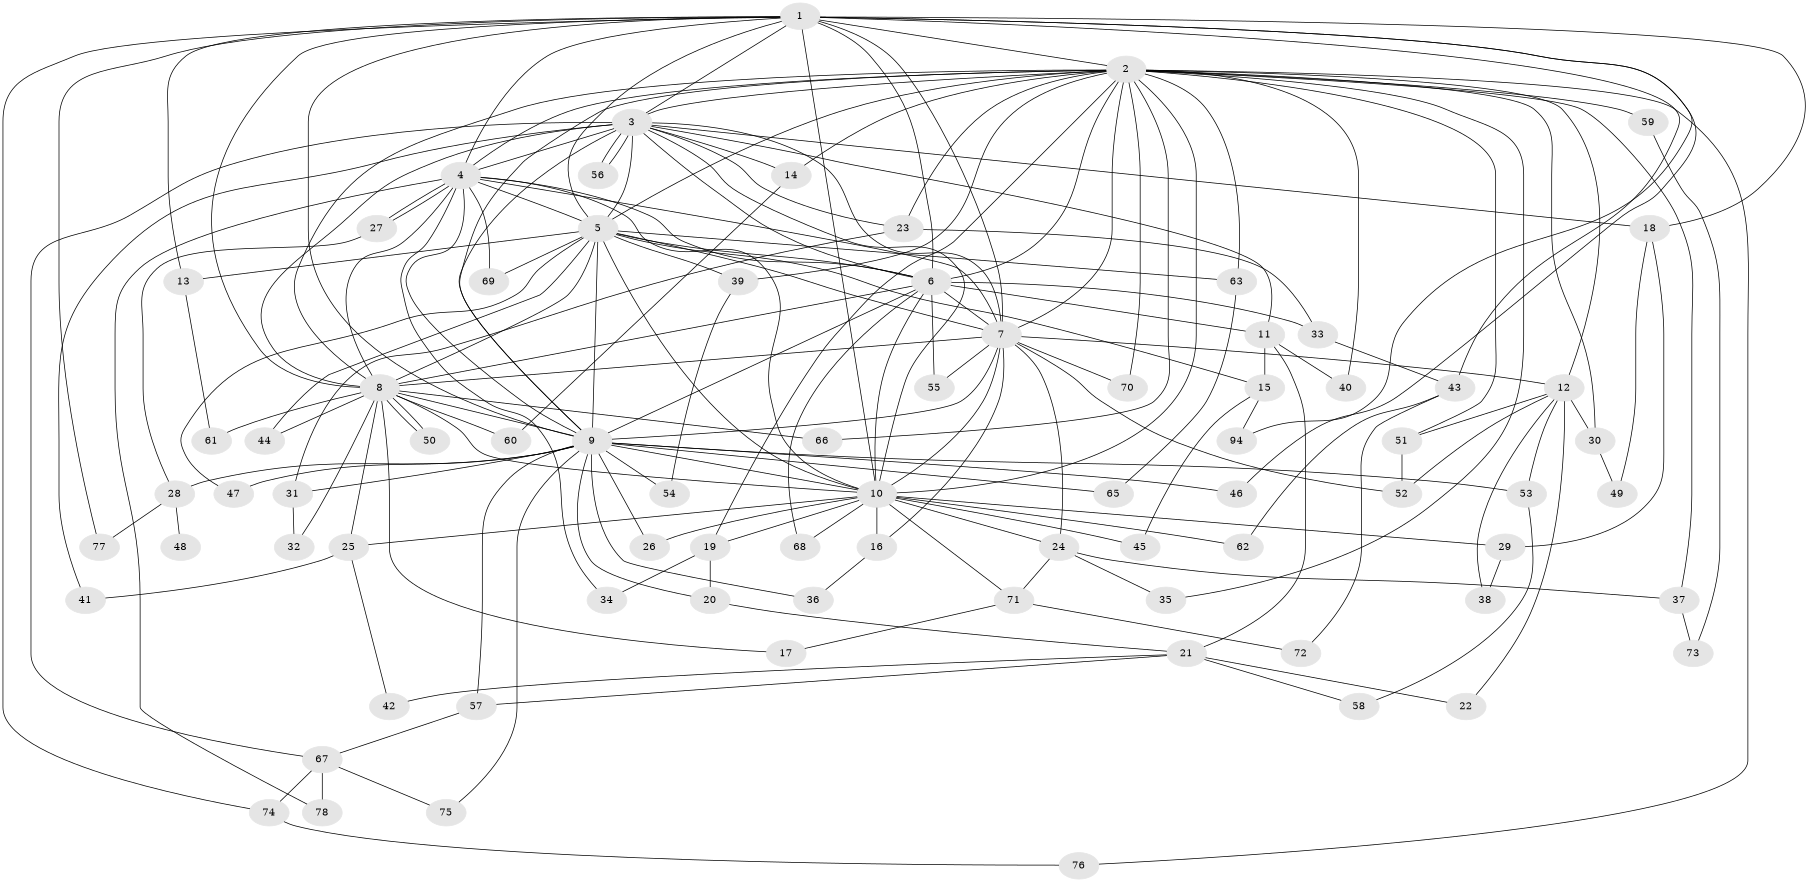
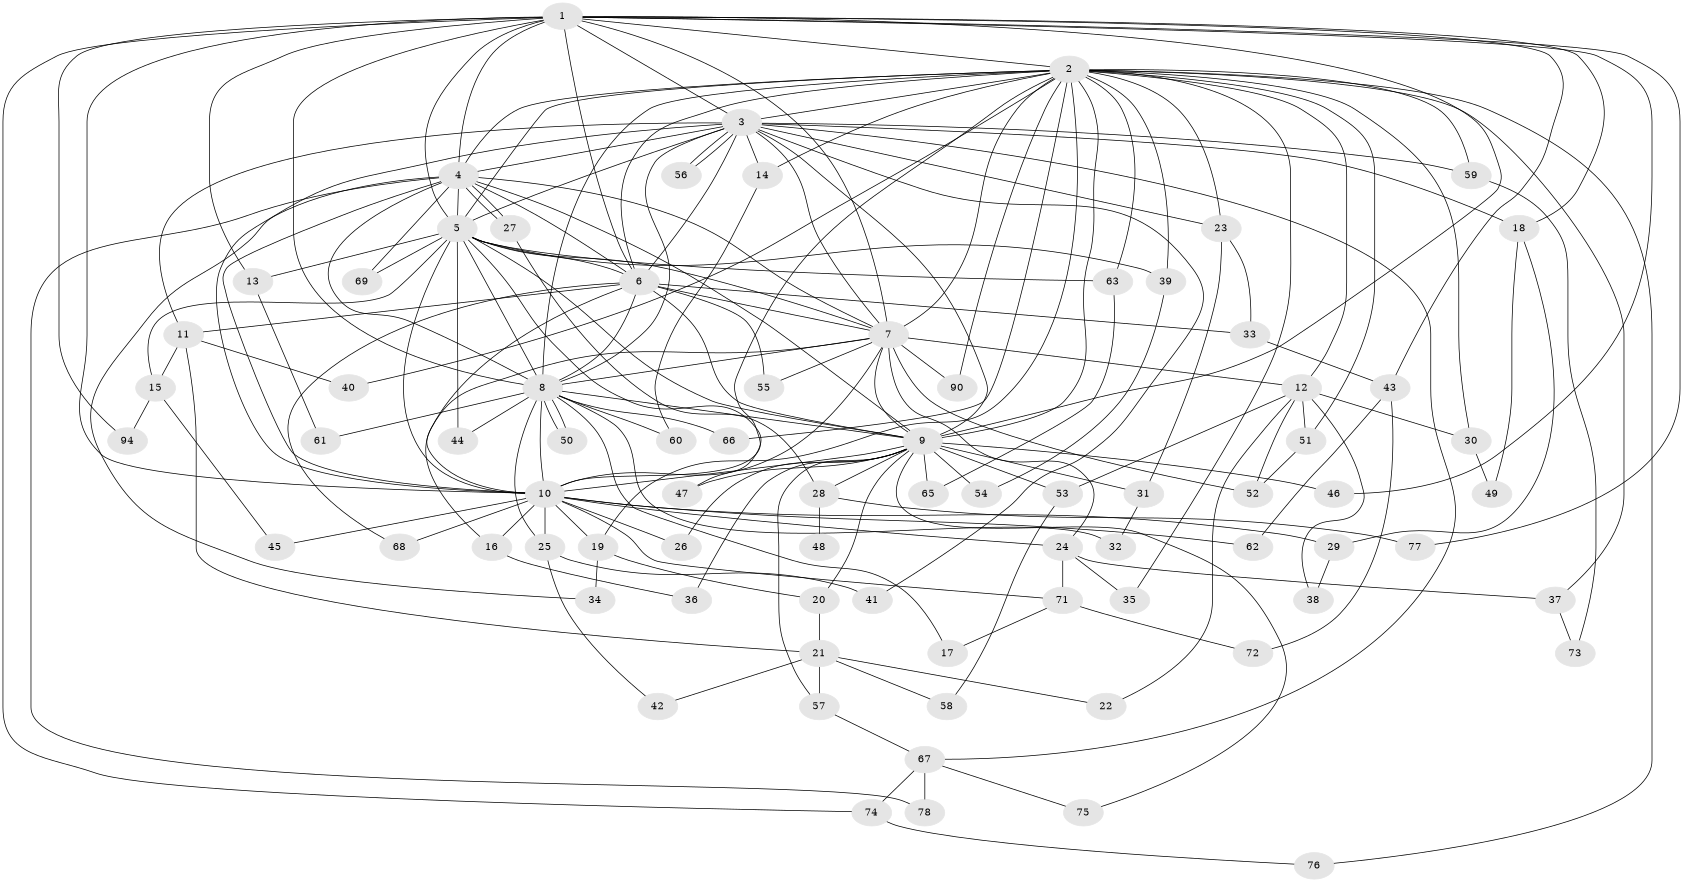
none -> (1109, 134)
(1128, 388) -> (957, 388)
